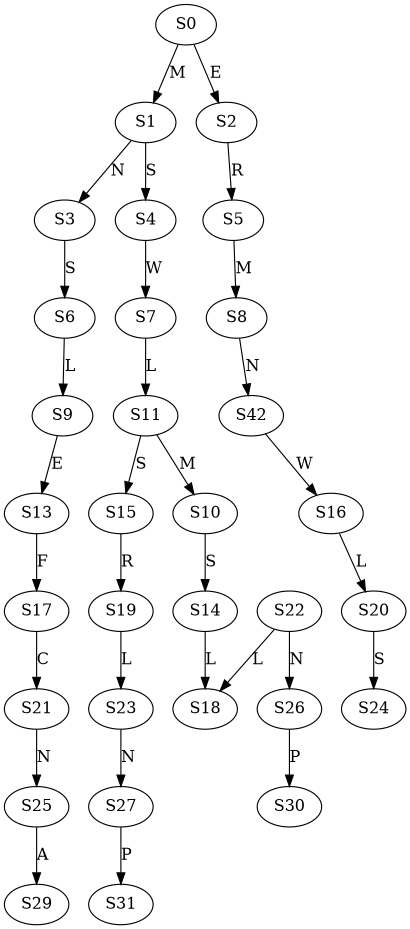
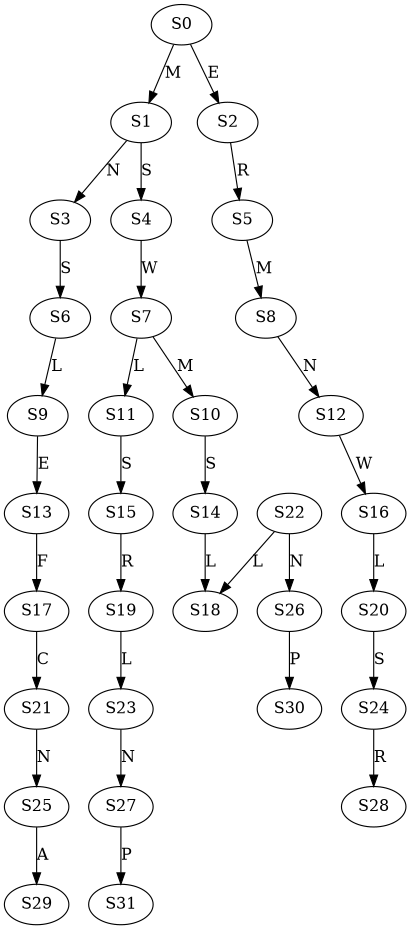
(251, 416) -> (331, 416)
(172, 460) -> (170, 362)
none -> (374, 807)
